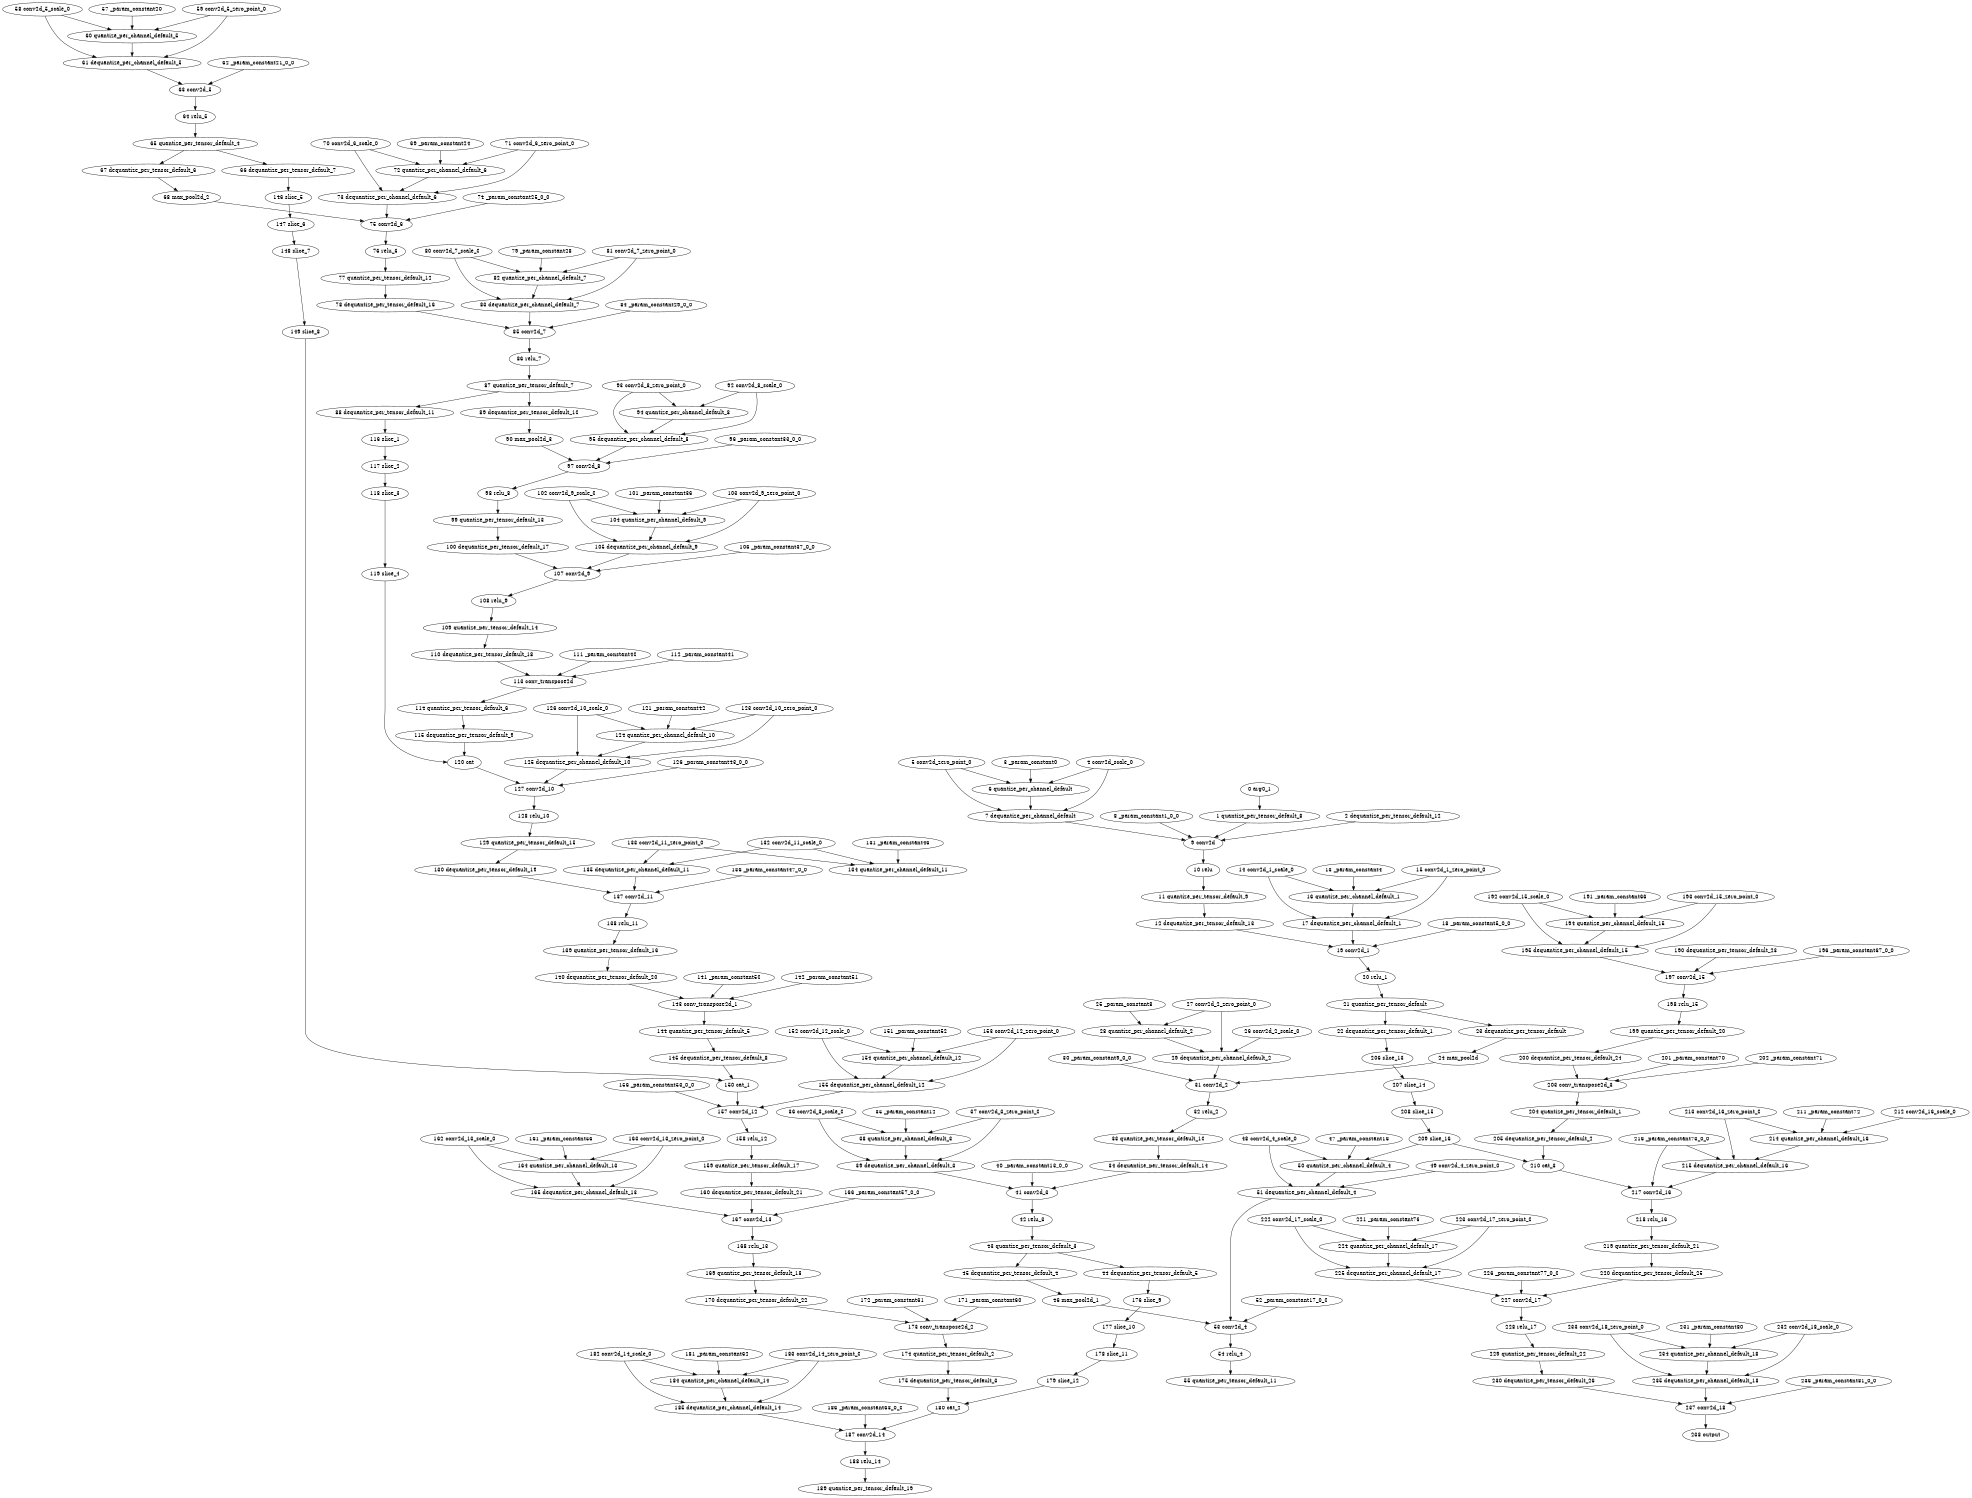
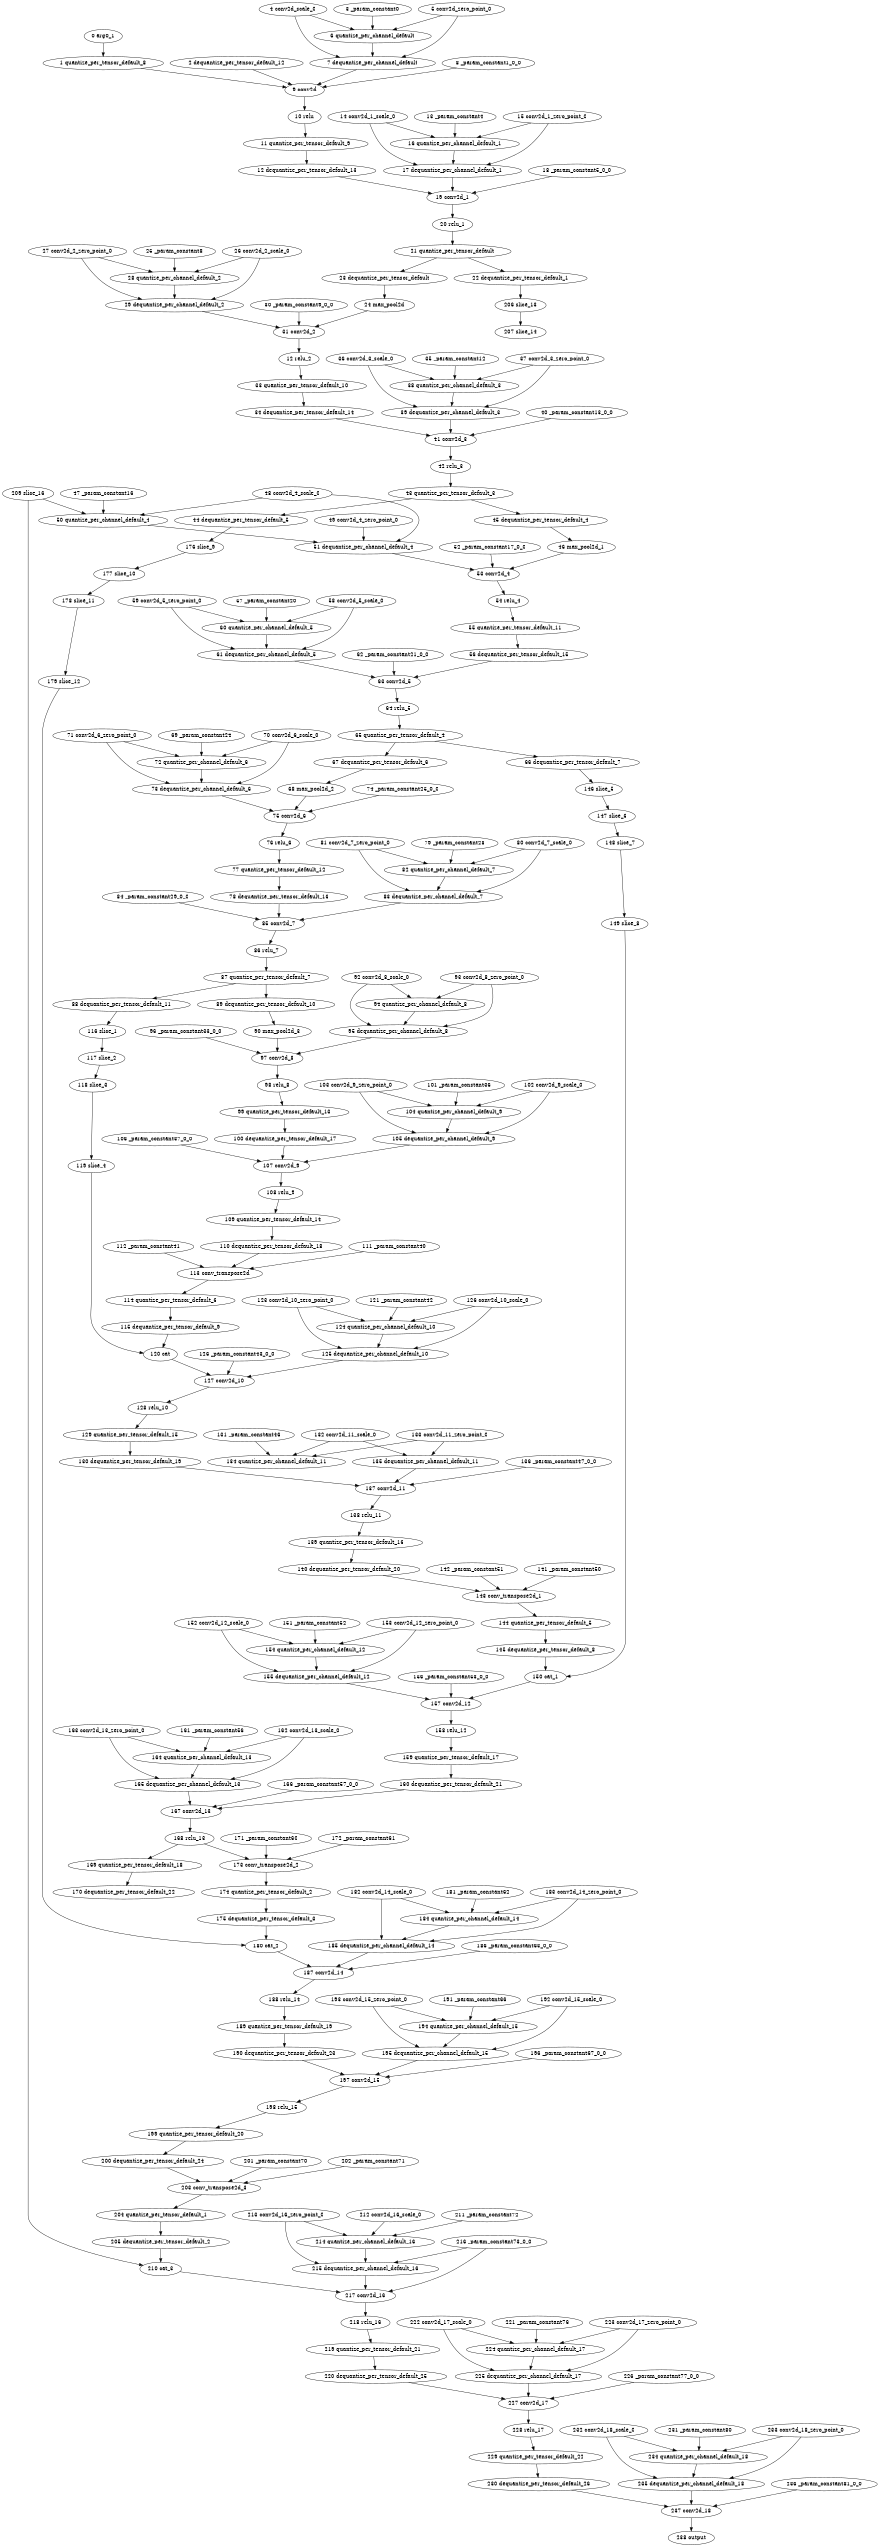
none -> (221, 264)
none -> (519, 655)
(1206, 1112) -> (299, 359)
(1417, 1112) -> none
(850, 1314) -> (225, 1851)
none -> (284, 2038)
